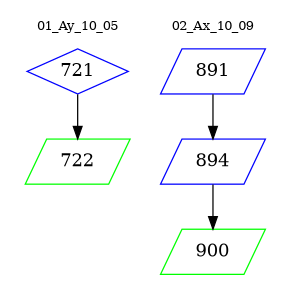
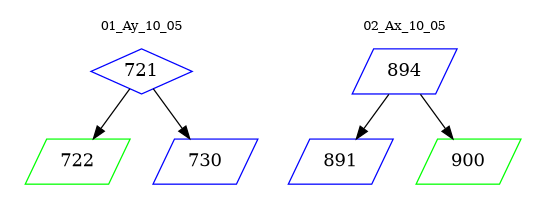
(213, 27) -> (405, 27)
(213, 110) -> (376, 111)
none -> (205, 162)
